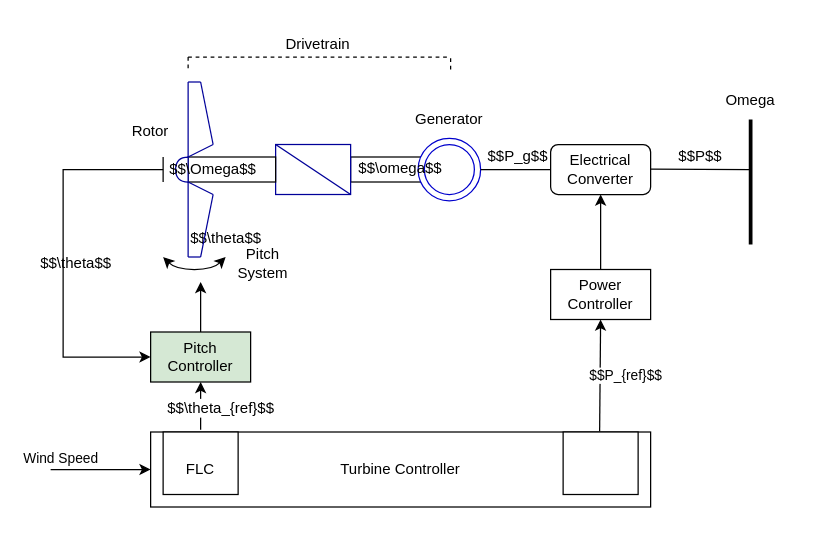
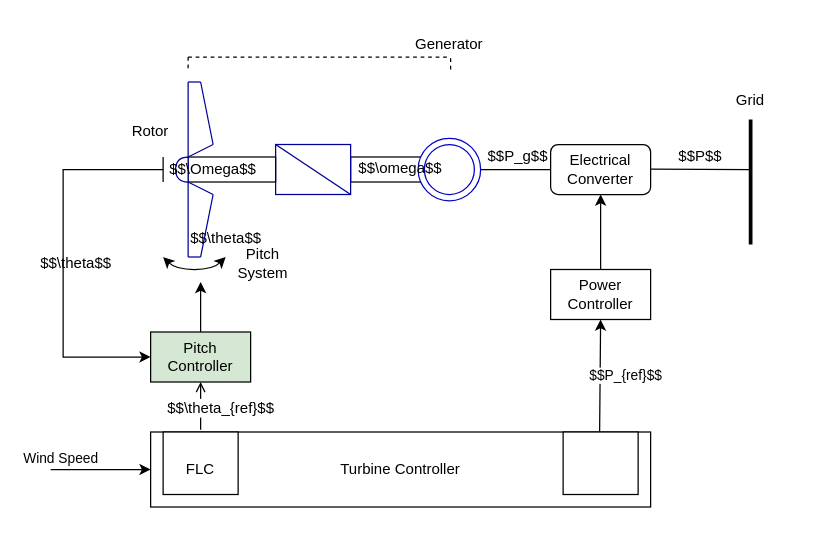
(318, 44) -> none
(751, 101) -> (751, 101)
(449, 119) -> (449, 44)
(201, 392) -> (201, 389)
